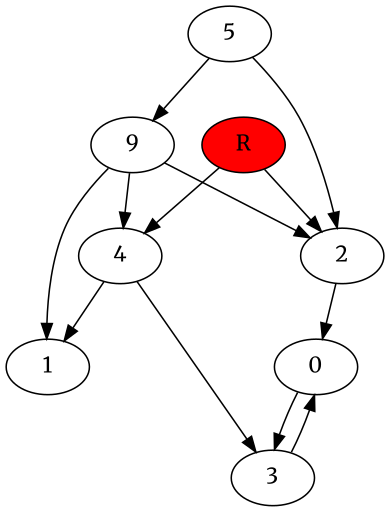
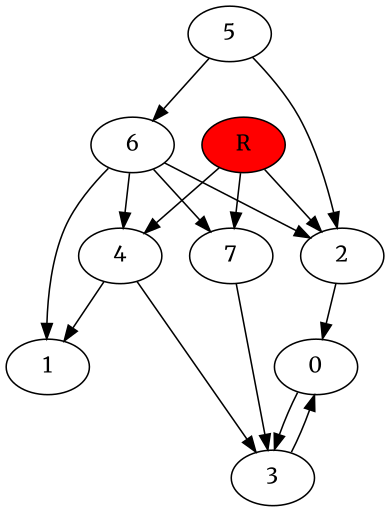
(133, 145) -> (133, 145)
none -> (231, 256)
